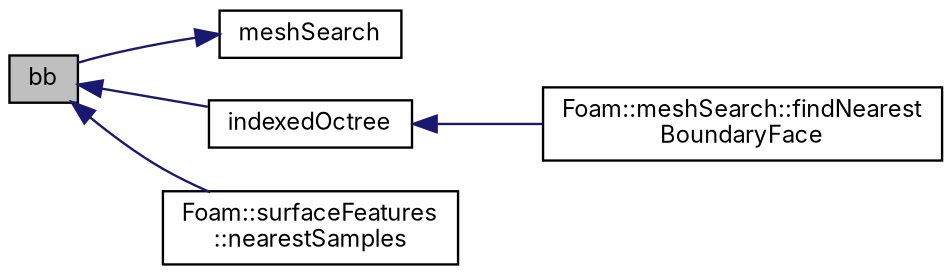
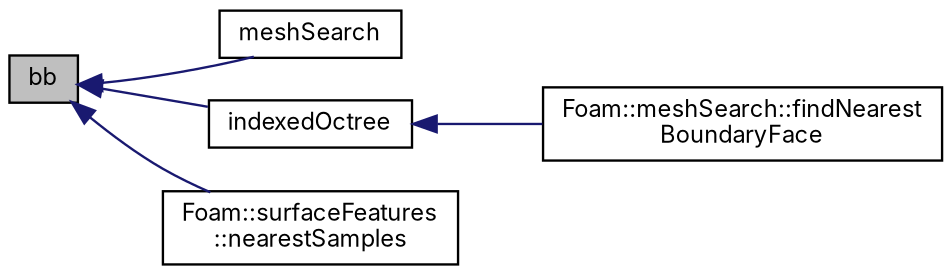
(137, 48) -> (178, 72)
